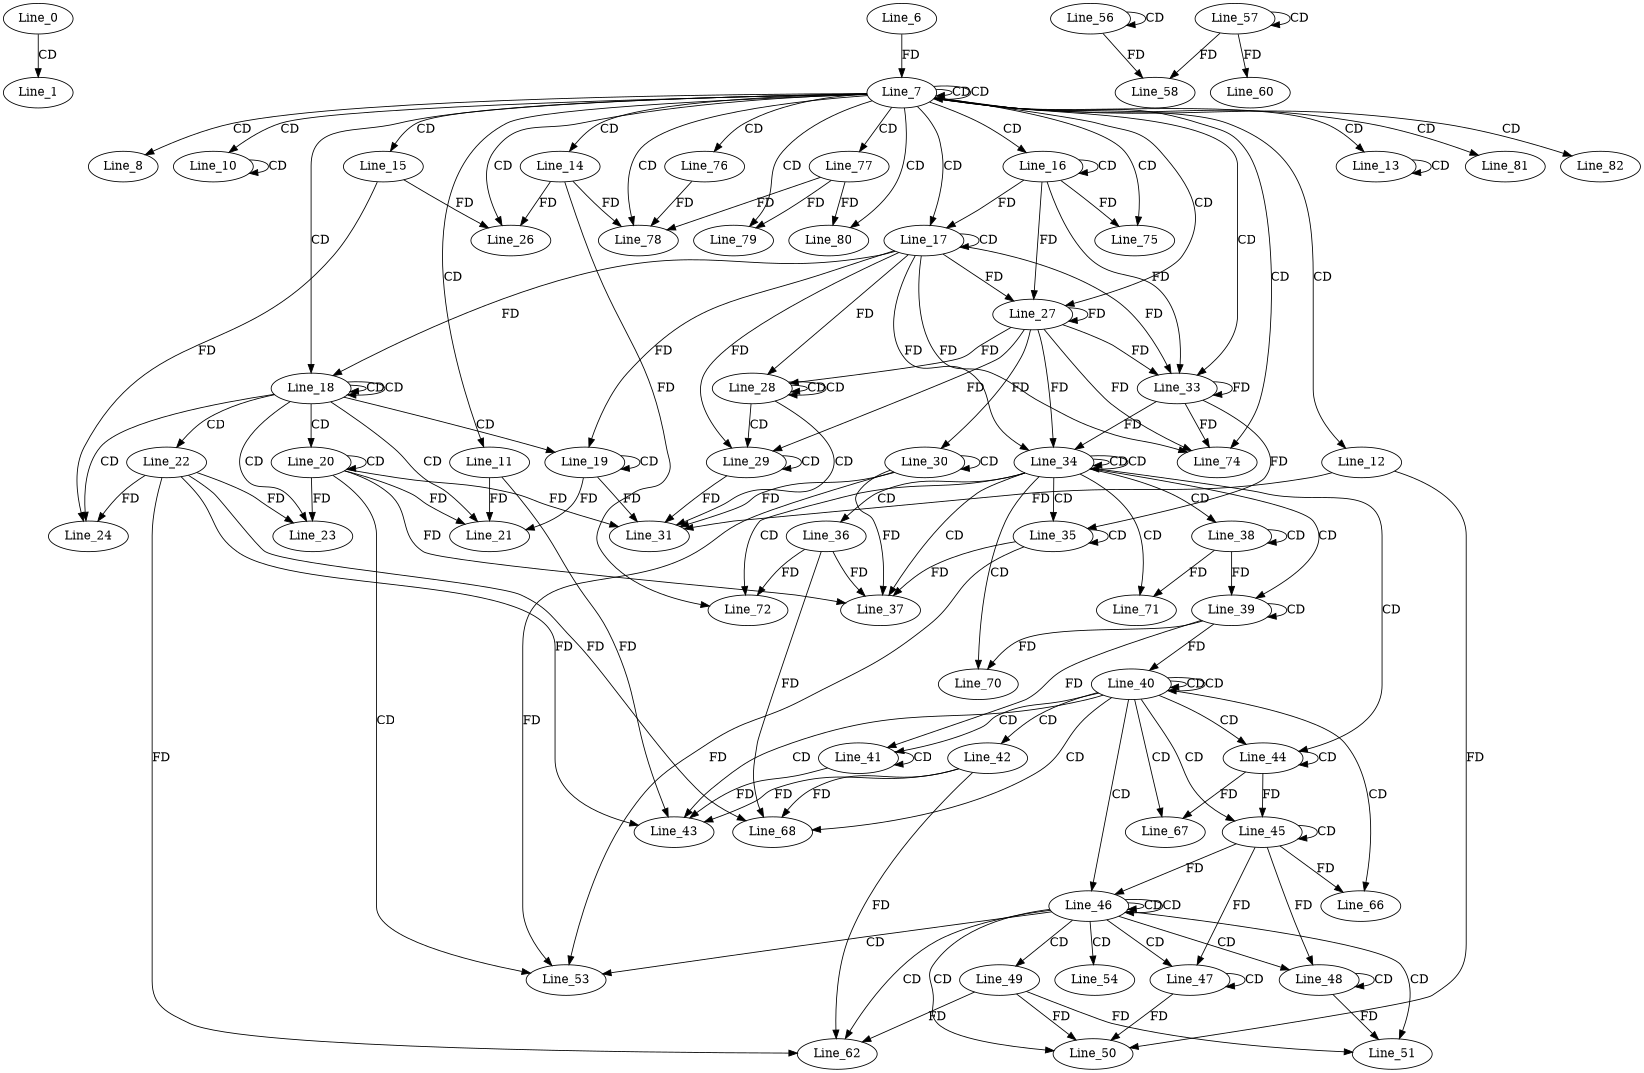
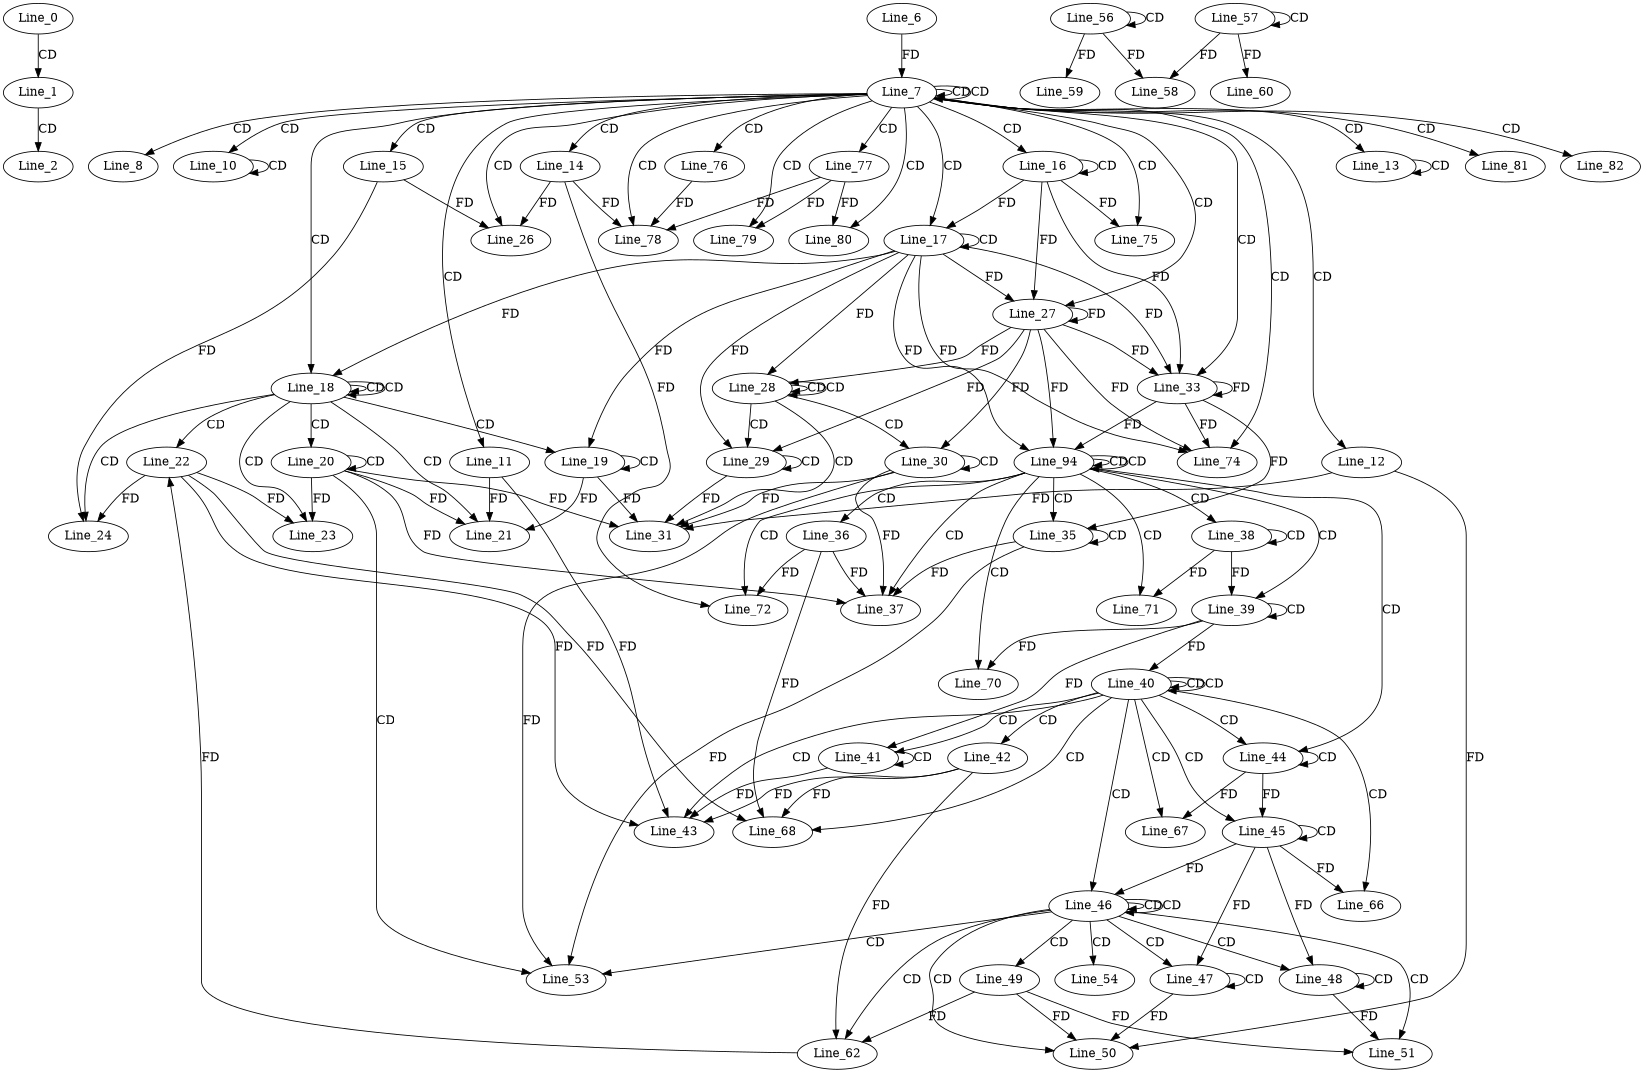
none -> (1060, 93)
none -> (38, 167)
none -> (847, 413)
(1054, 462) -> (1054, 462)
(207, 1028) -> (248, 1009)
